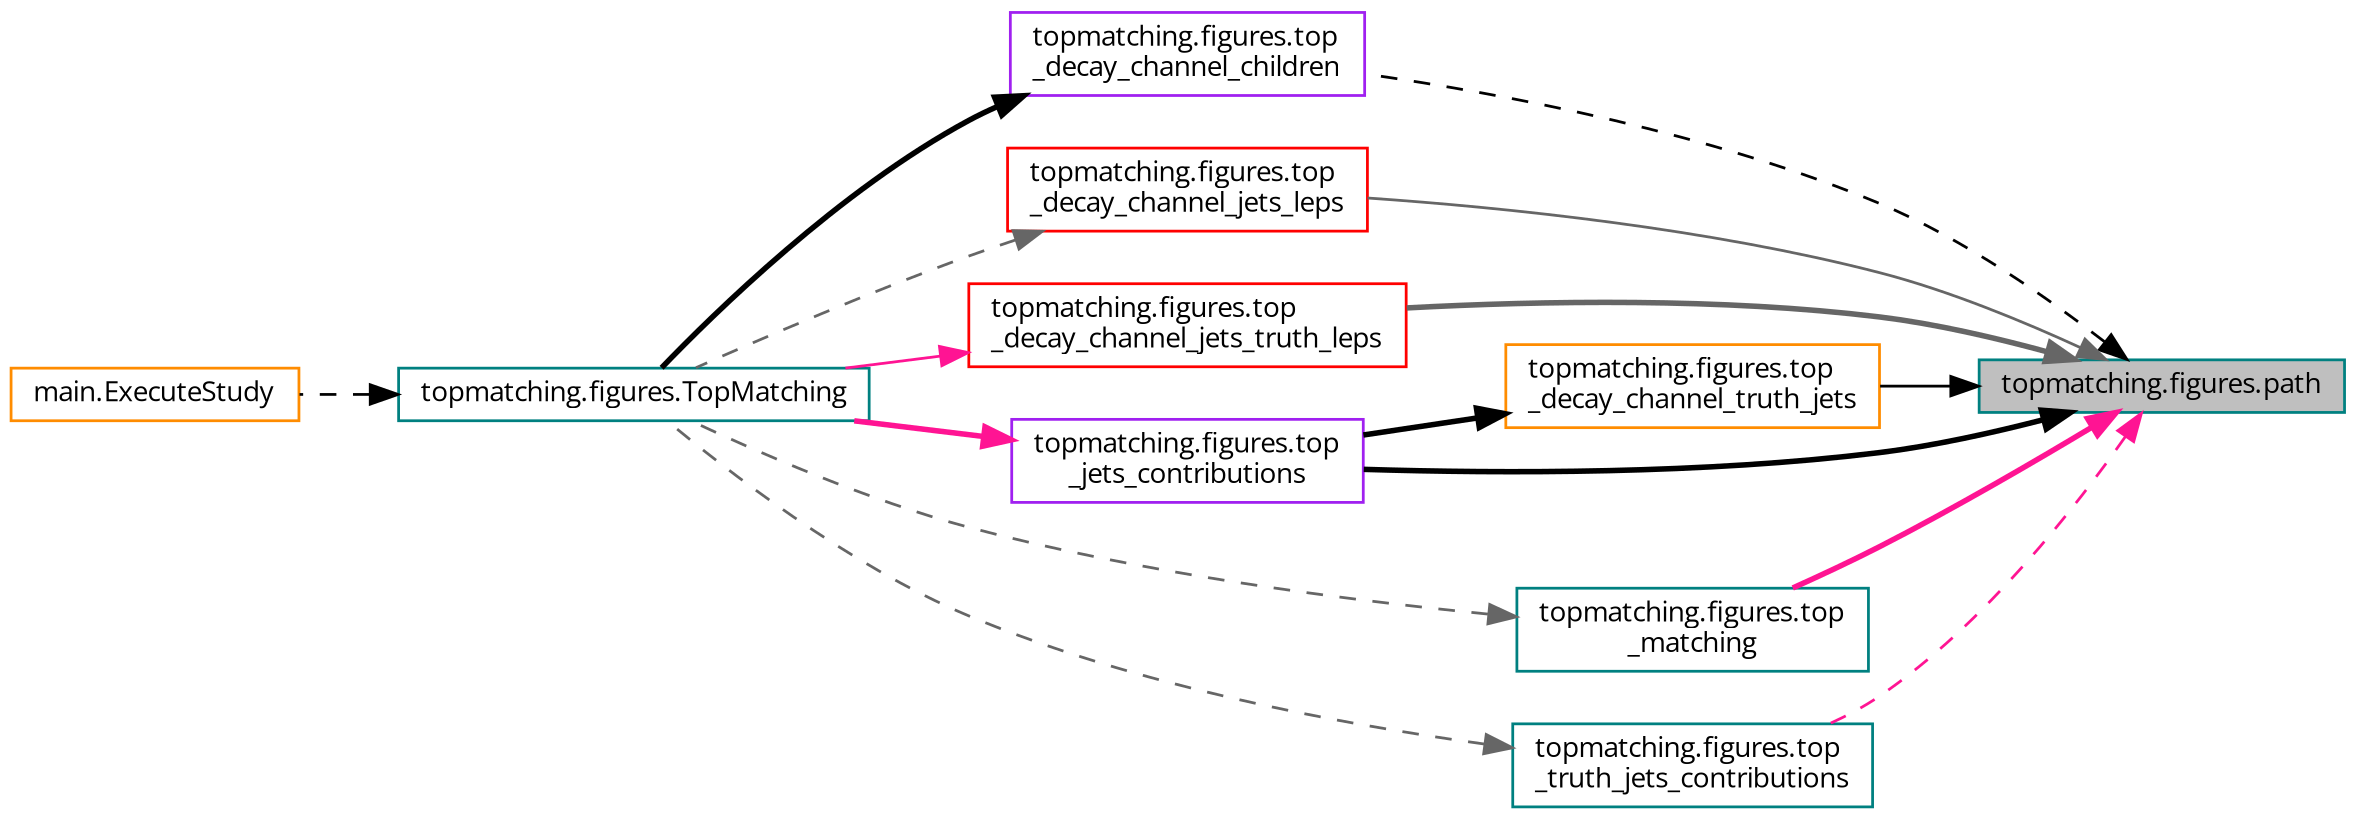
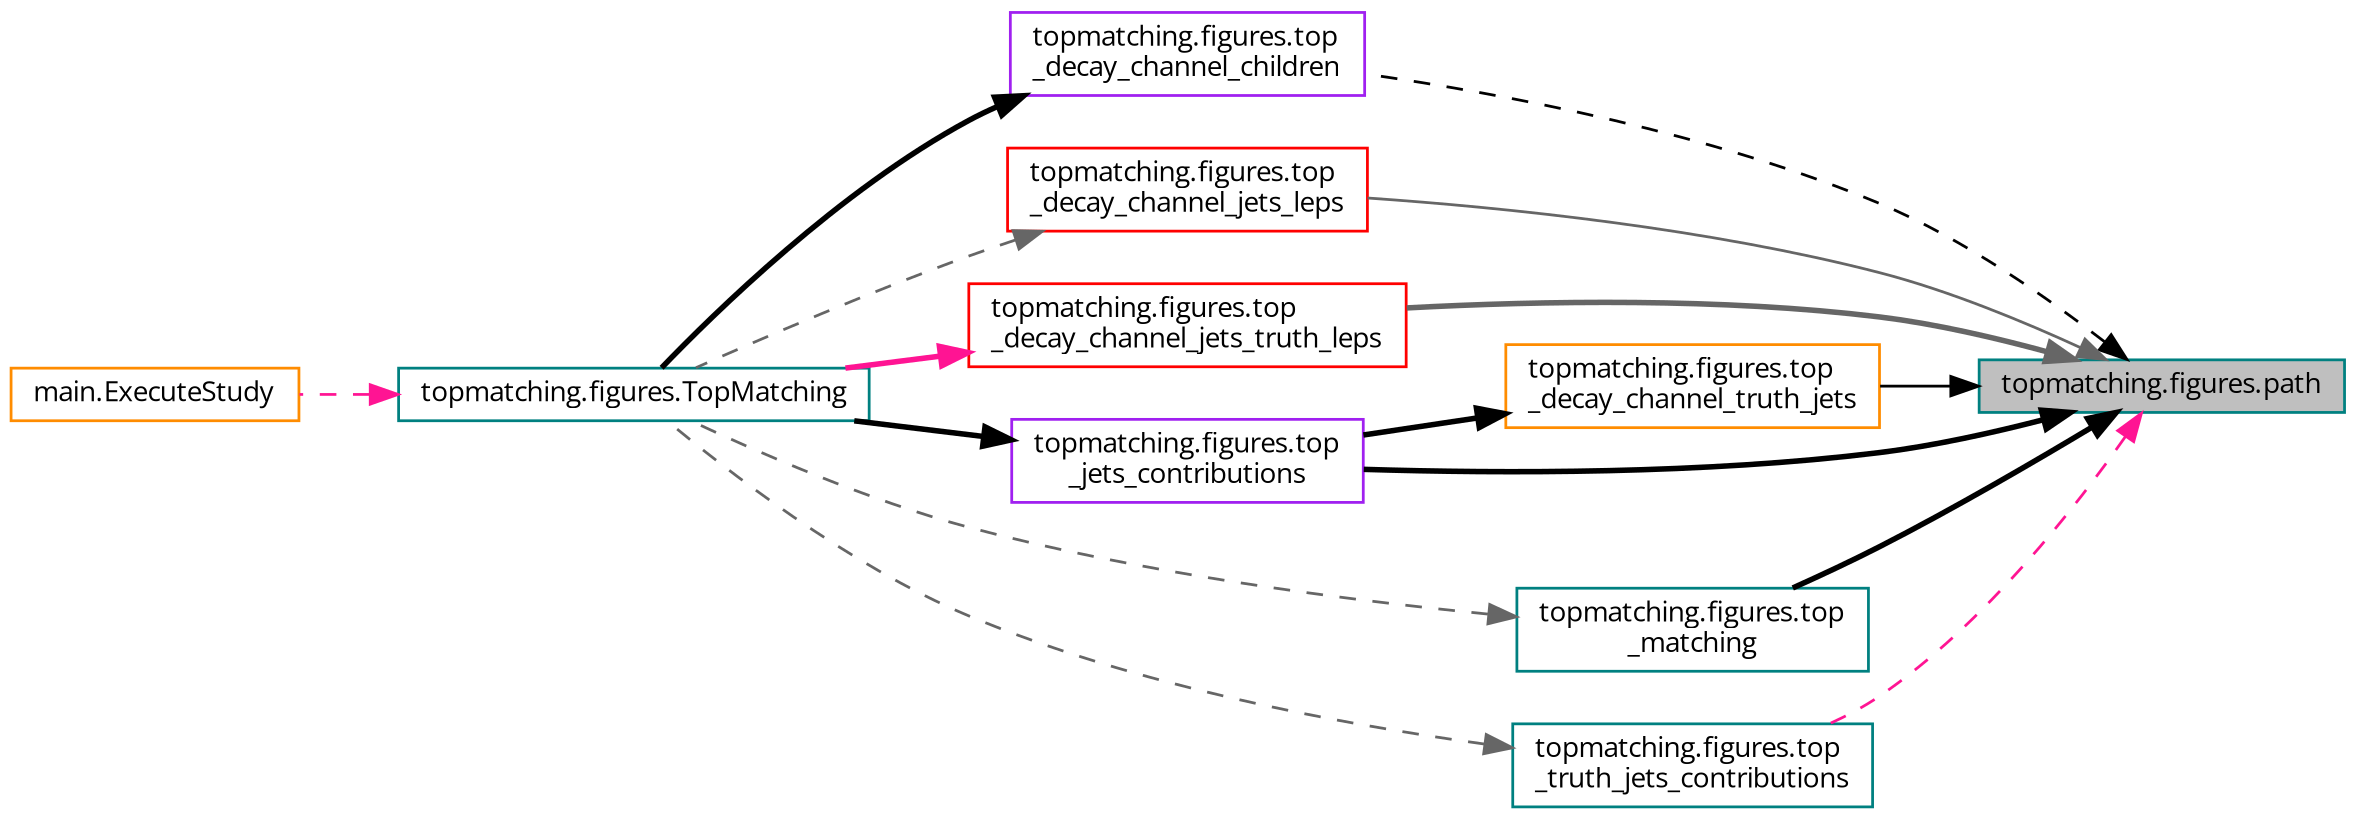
(893, 362) -> (893, 362)
(335, 394) -> (335, 394)
(919, 429) -> (919, 429)
(1945, 512) -> (1945, 512)
